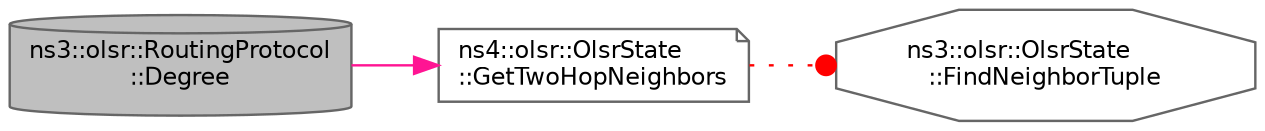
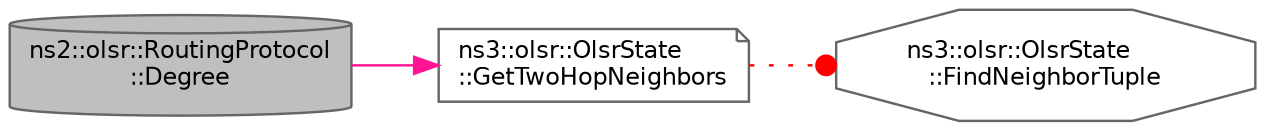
(181, 65) -> (181, 65)
(594, 65) -> (594, 65)
